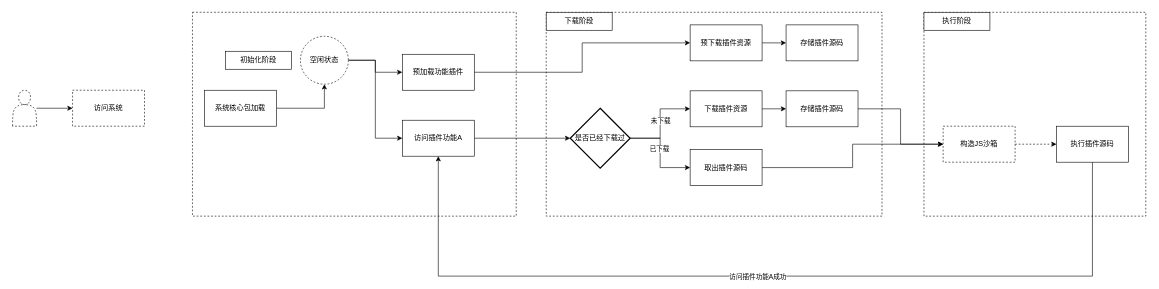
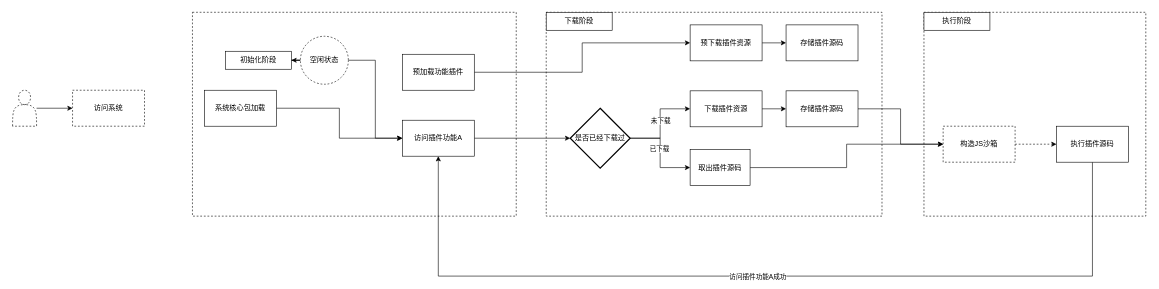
(396, 72) -> (293, 60)
(324, 99) -> (339, 131)
(726, 168) -> (720, 168)
